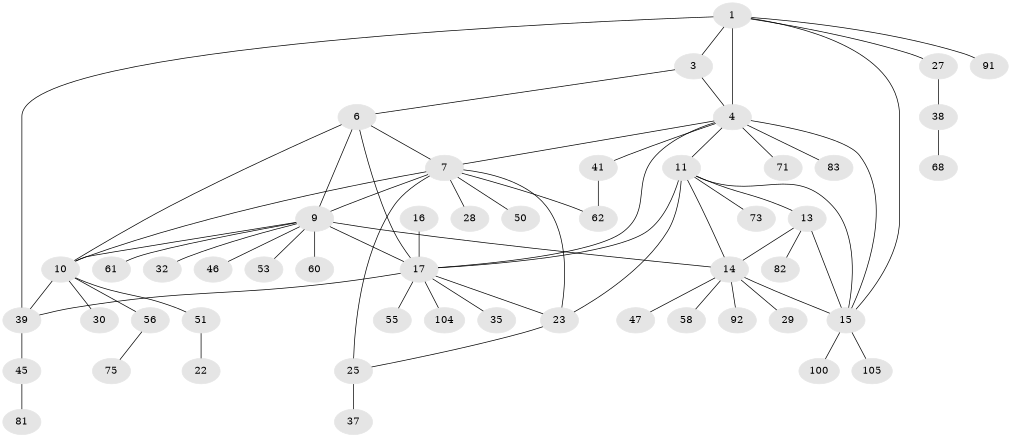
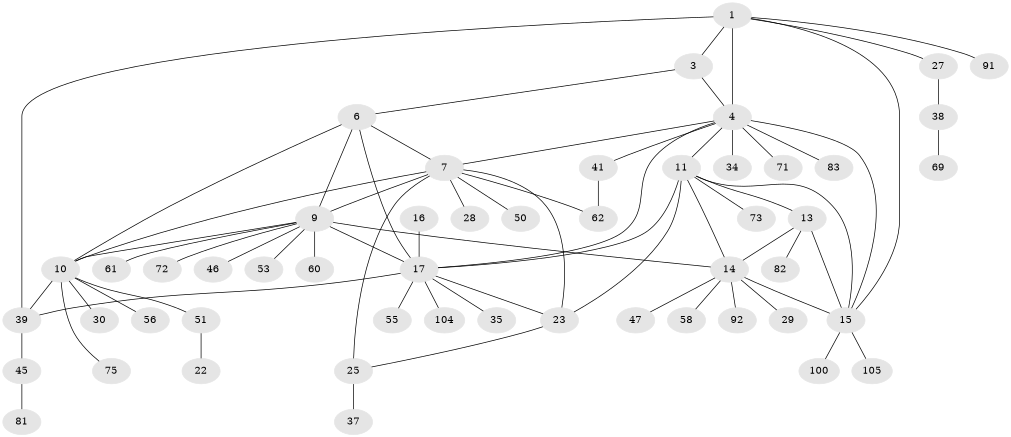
none -> (732, 168)
(938, 168) -> (938, 168)
(162, 270) -> (162, 270)
(131, 346) -> (71, 326)
